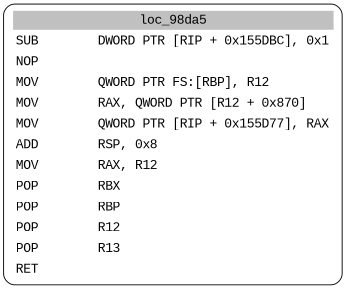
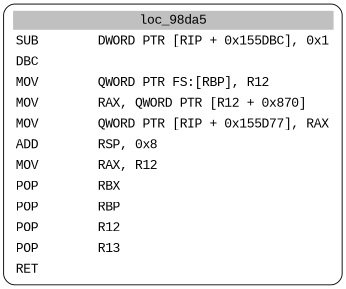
(57, 61) -> (57, 61)
